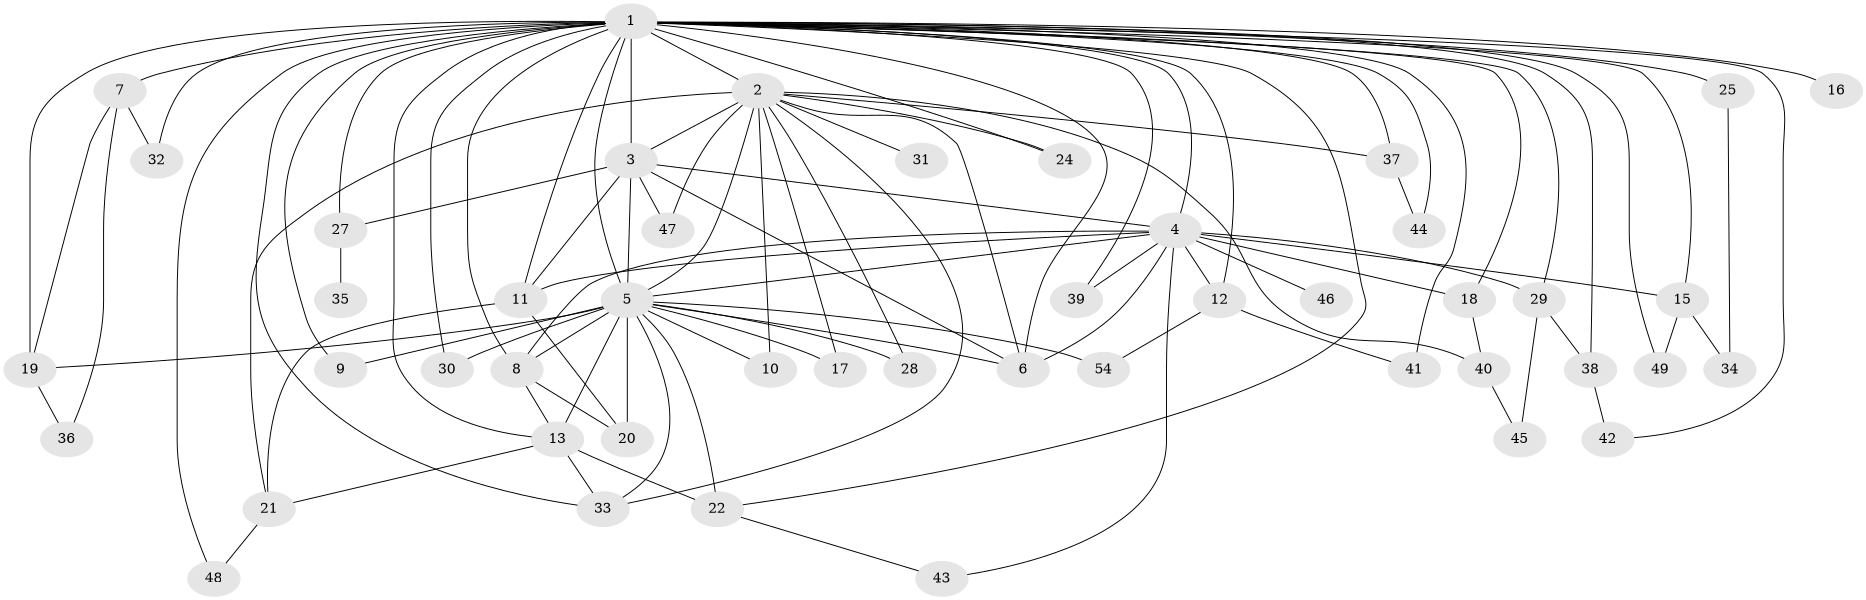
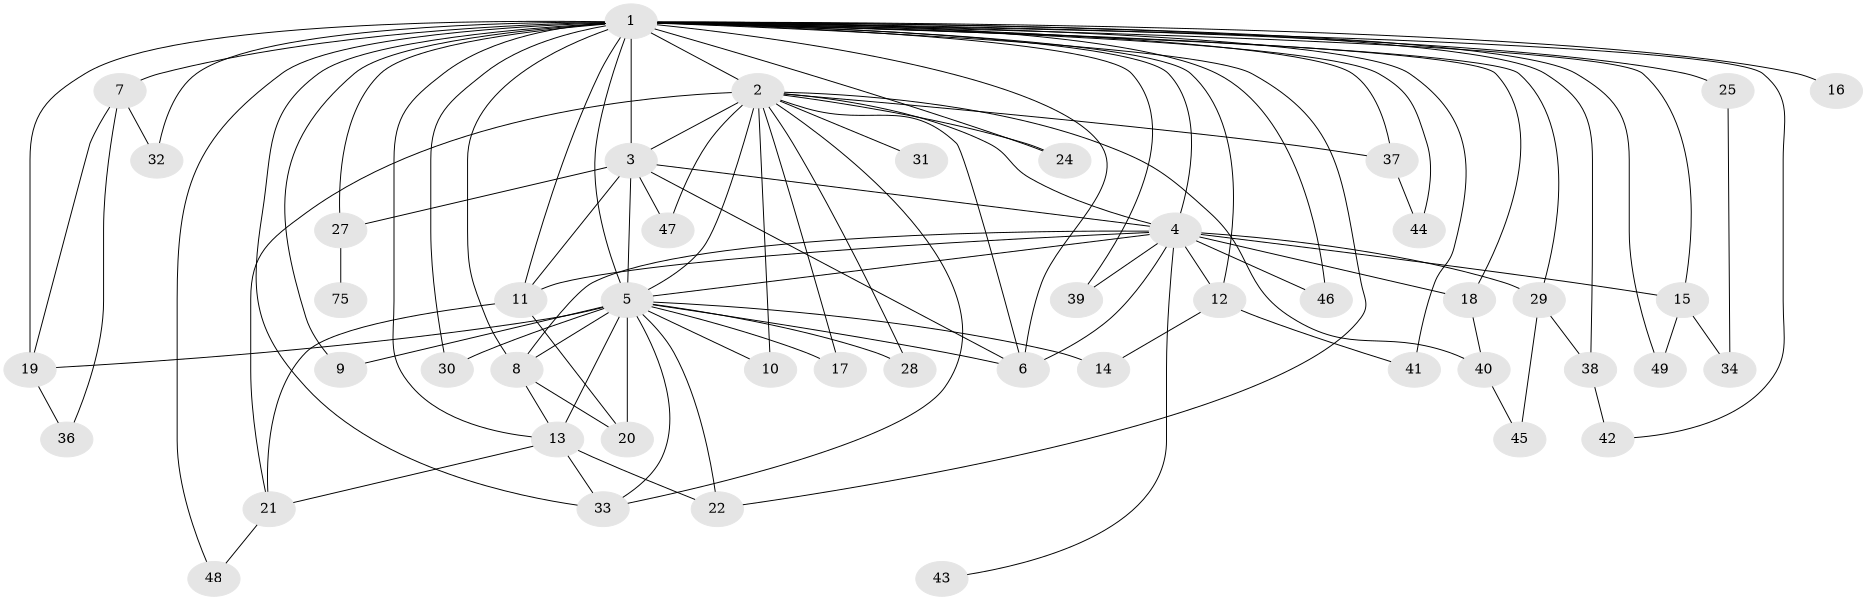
none -> (1199, 68)
none -> (976, 138)
(341, 300) -> (341, 300)
(1104, 370) -> (1104, 370)
(830, 544) -> none
